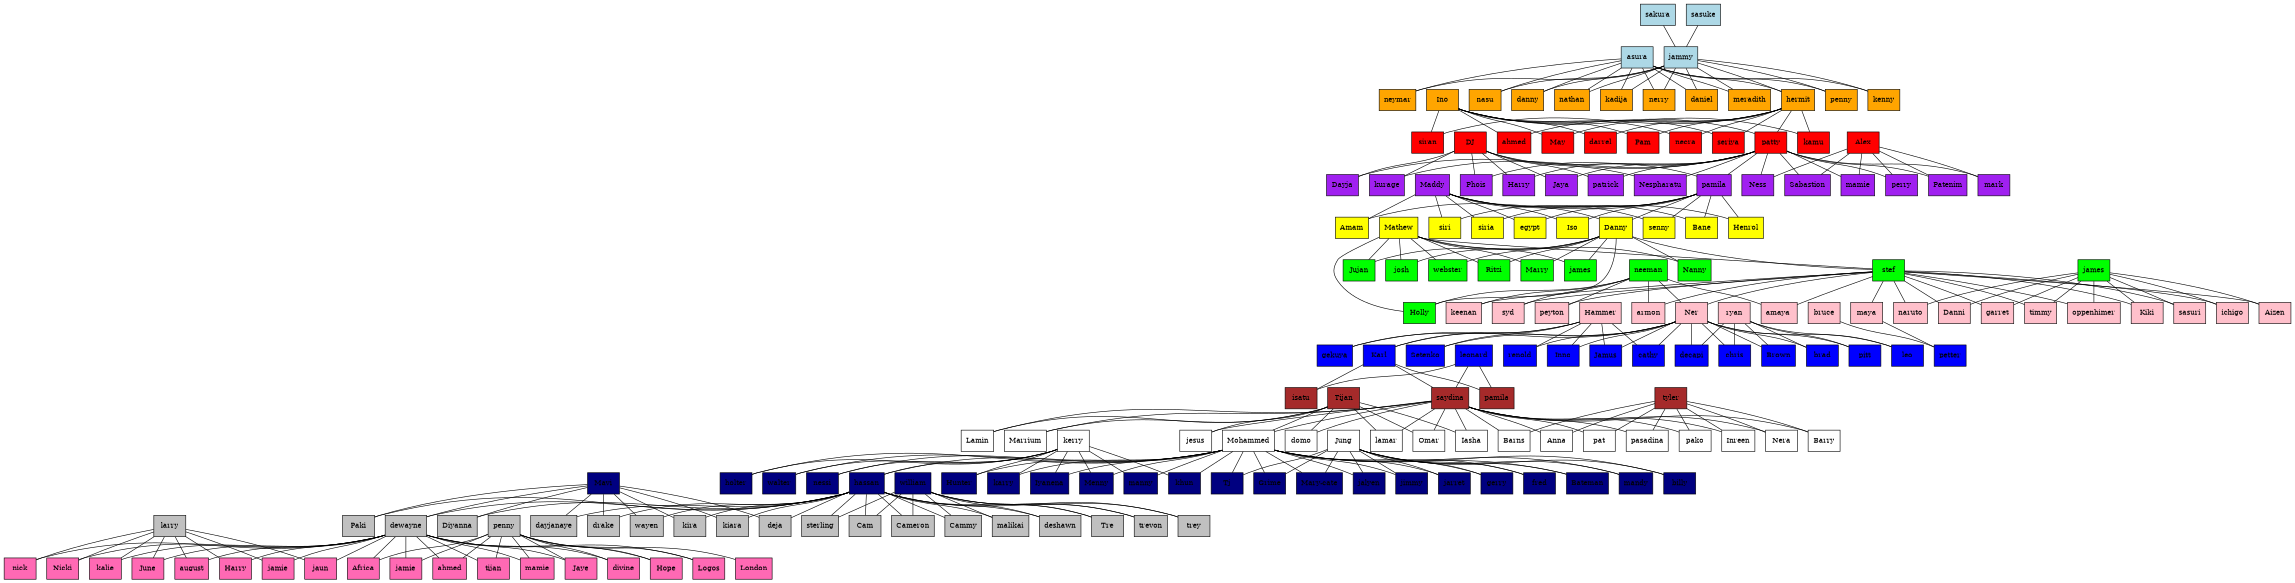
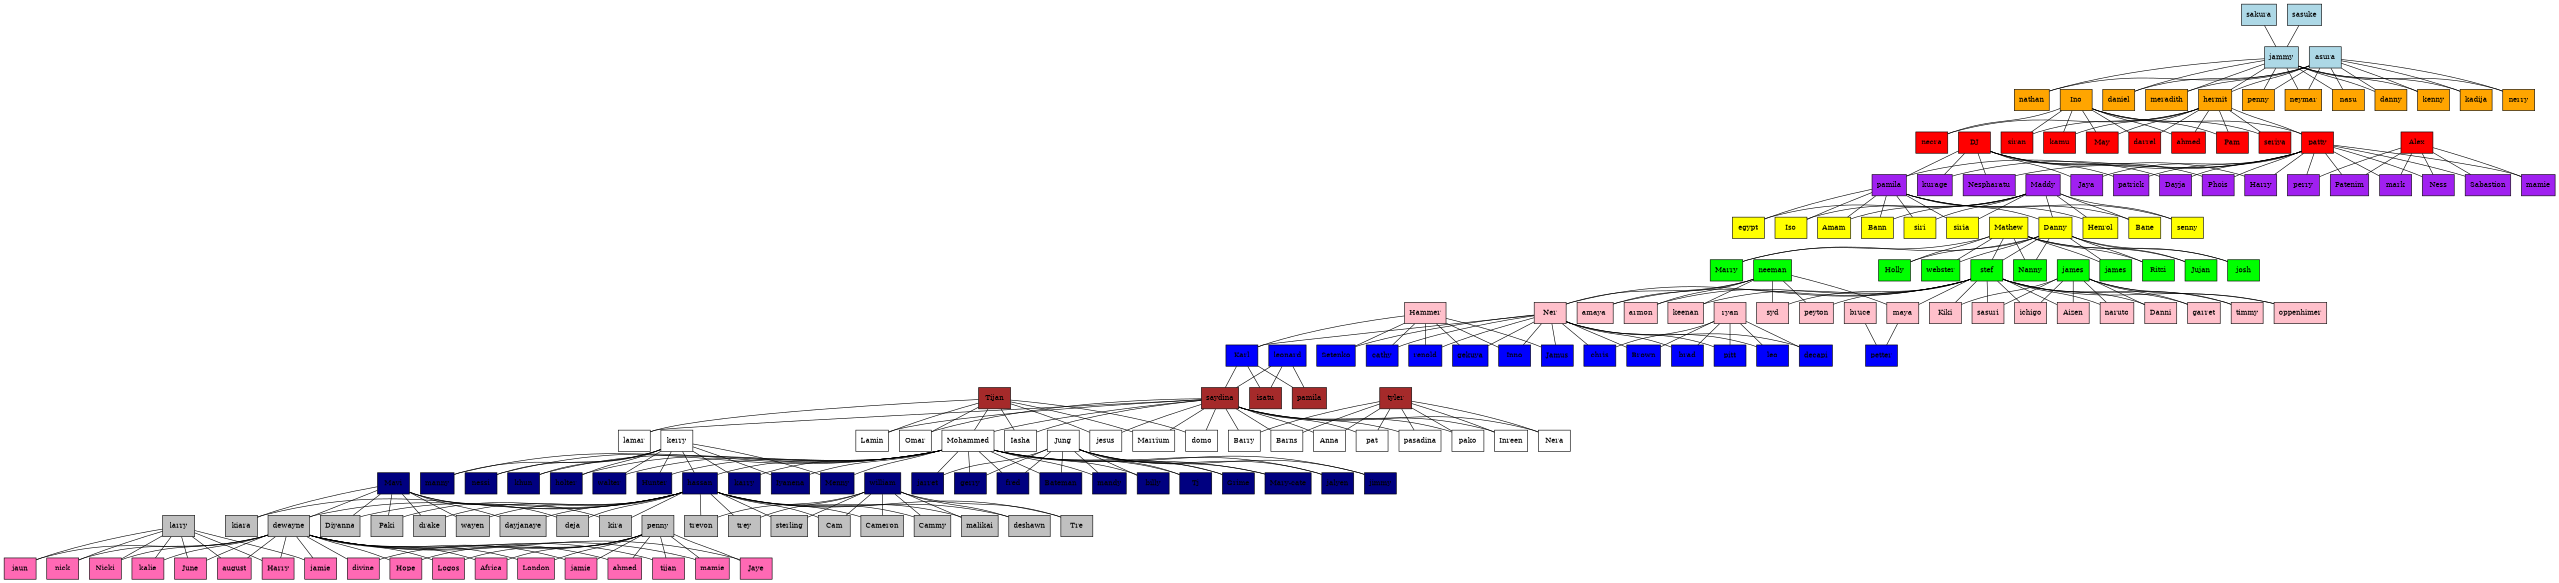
none -> (1877, 228)
(1522, 291) -> (1840, 288)
none -> (414, 547)
